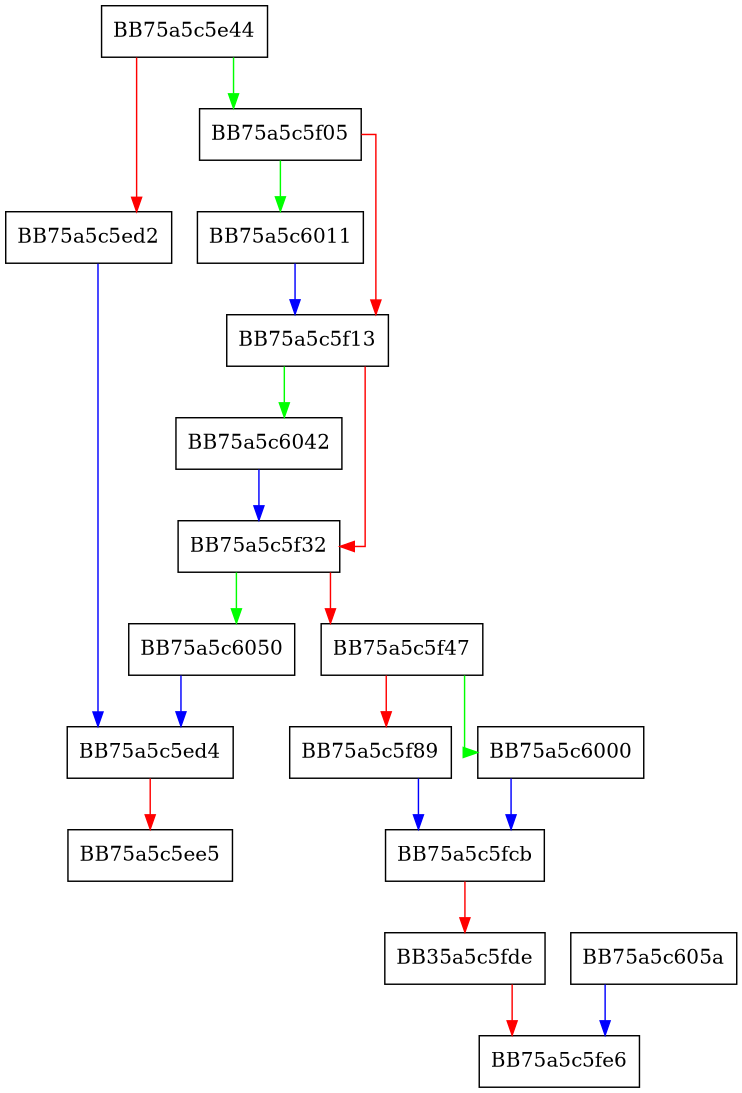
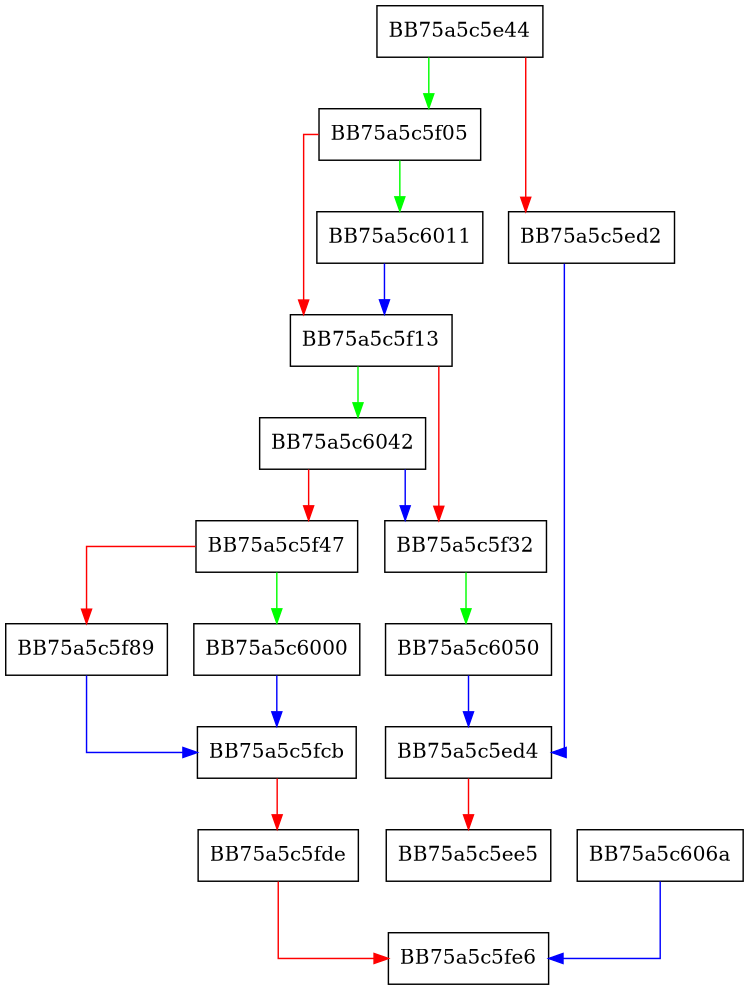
(330, 591) -> (309, 488)
(465, 958) -> (278, 855)
(654, 958) -> (660, 855)
